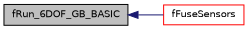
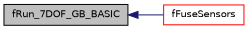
(66, 15) -> (66, 15)
